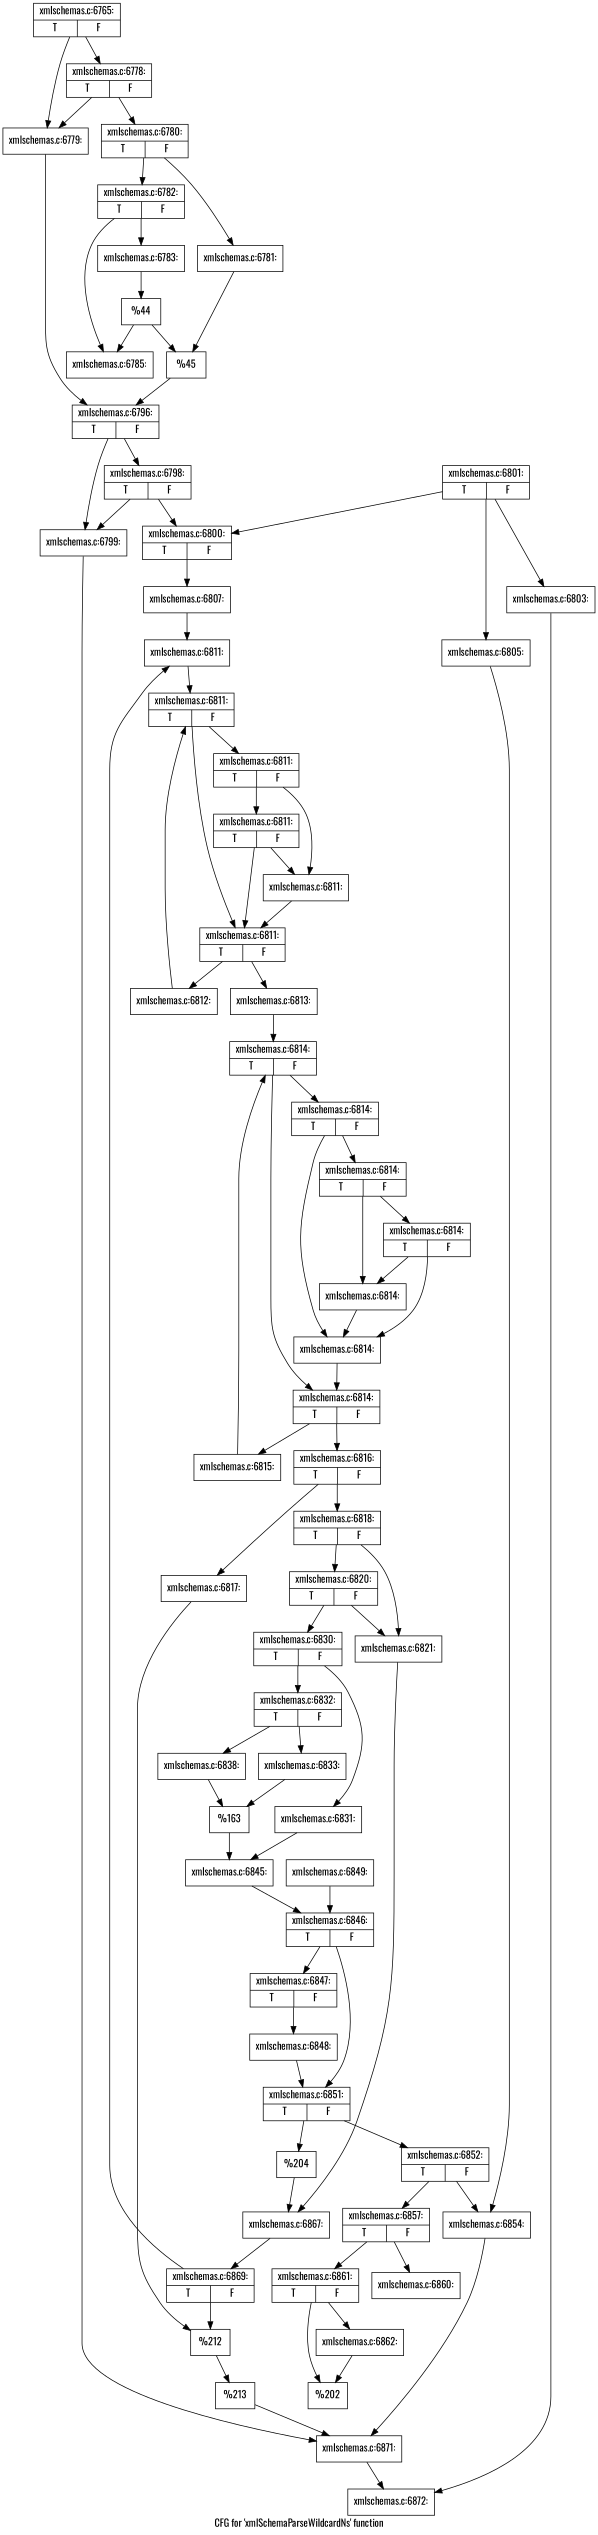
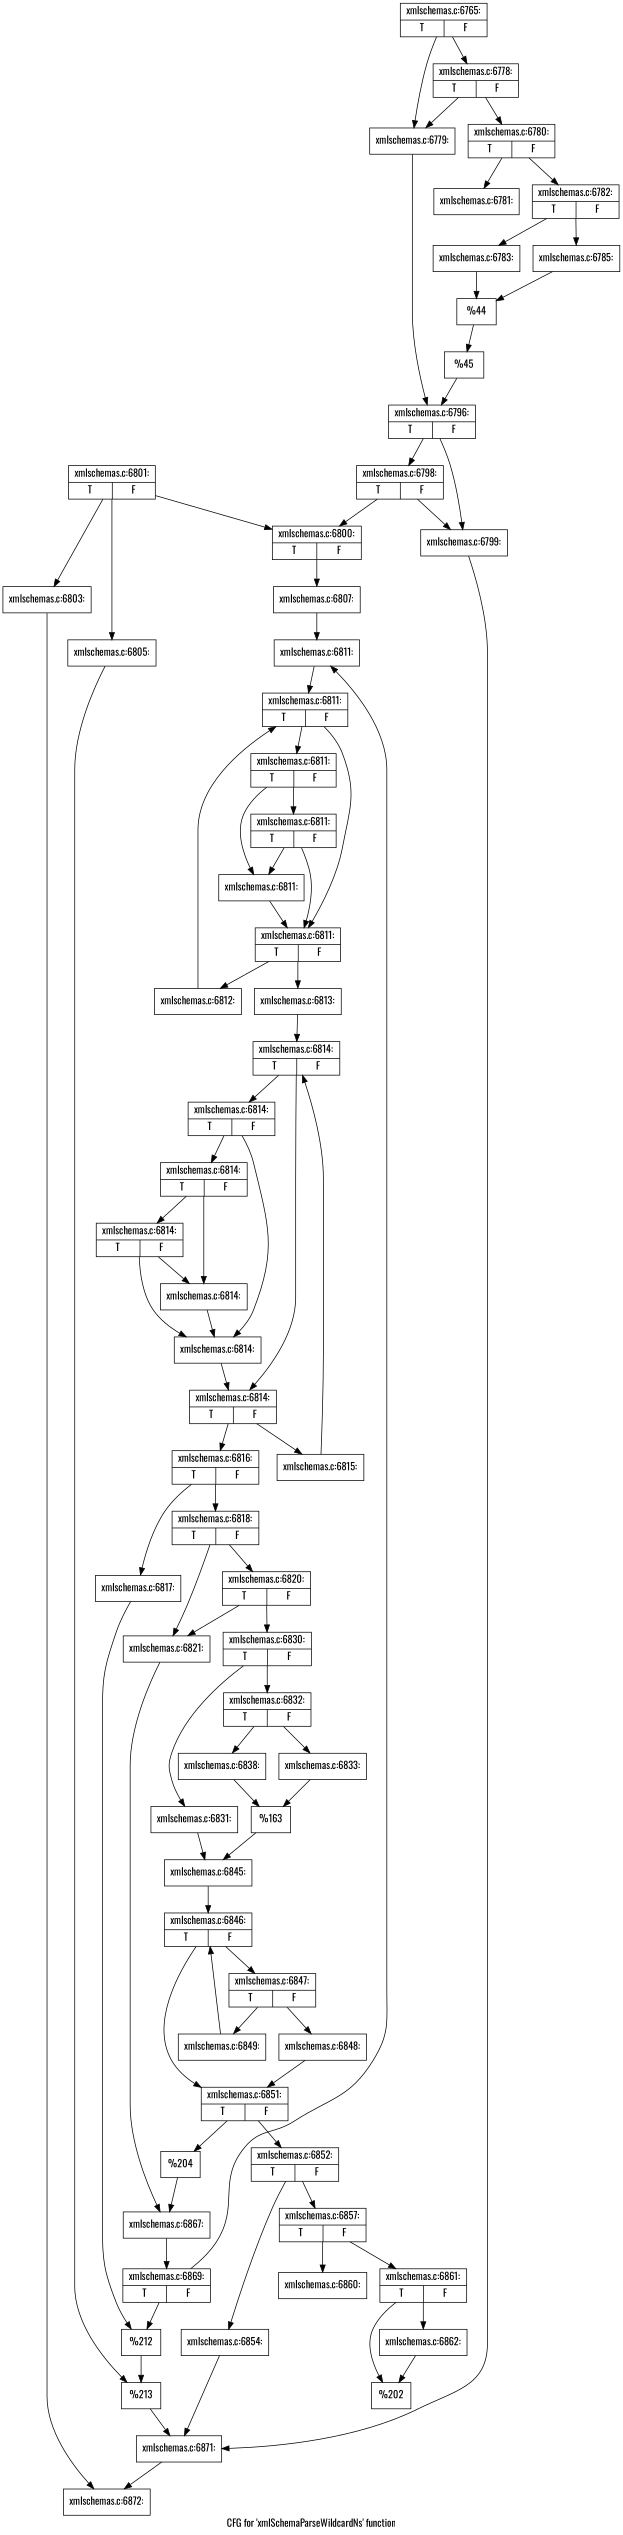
(215, 308) -> none
(127, 335) -> (528, 285)
(509, 1435) -> (75, 1526)
none -> (248, 2018)
